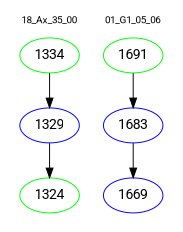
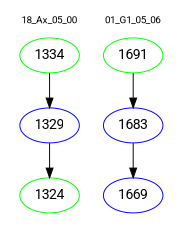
(50, 21) -> (50, 21)
